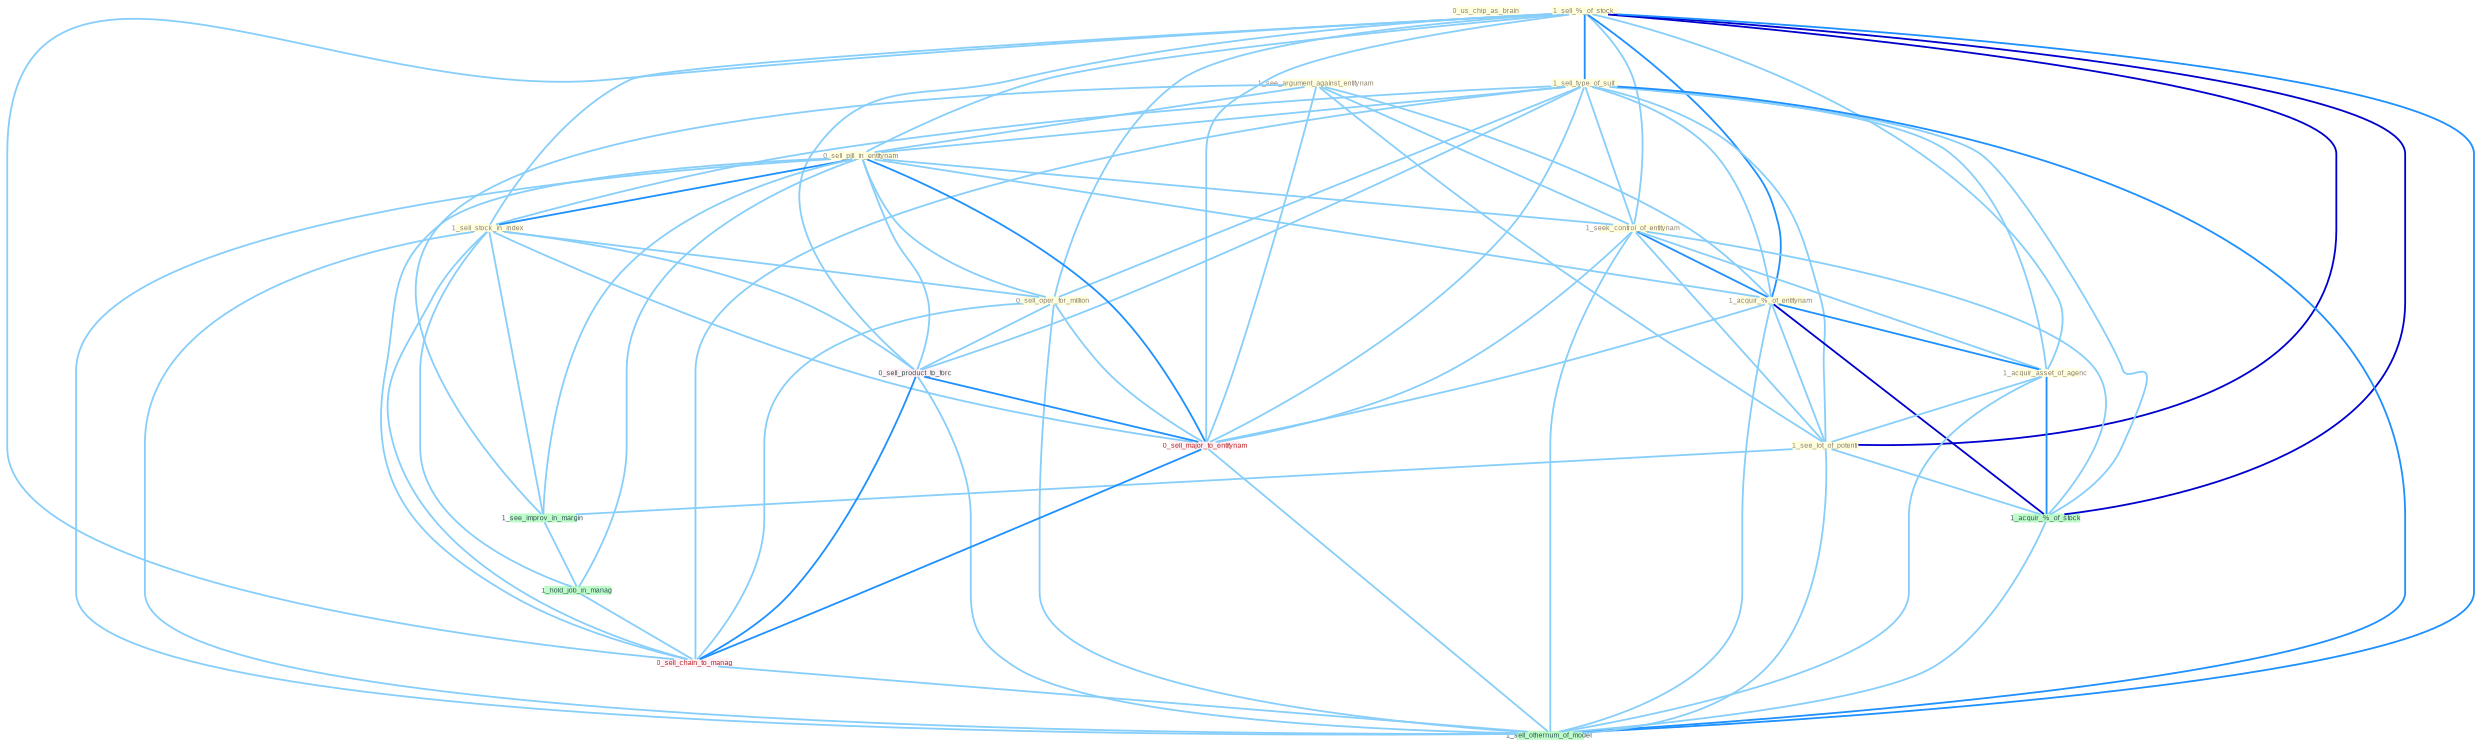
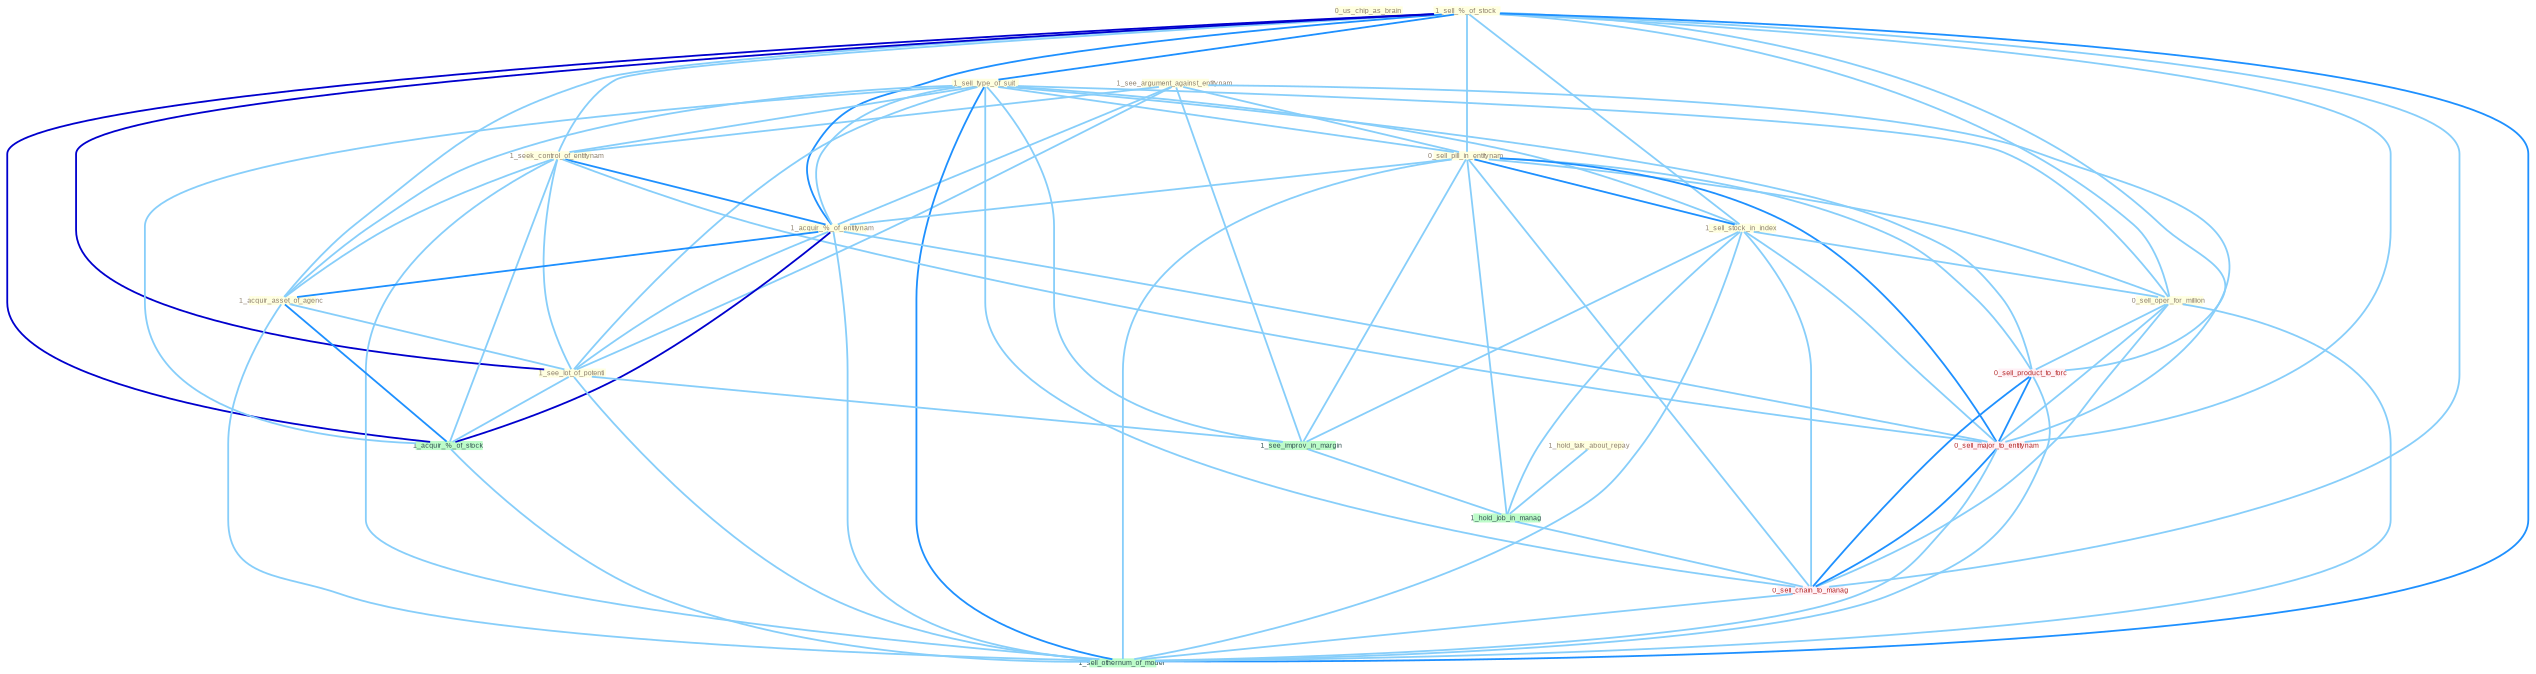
(1248, 192) -> none
(719, 274) -> none
(1434, 301) -> (1060, 330)
(916, 373) -> (2032, 373)
none -> (1590, 446)
